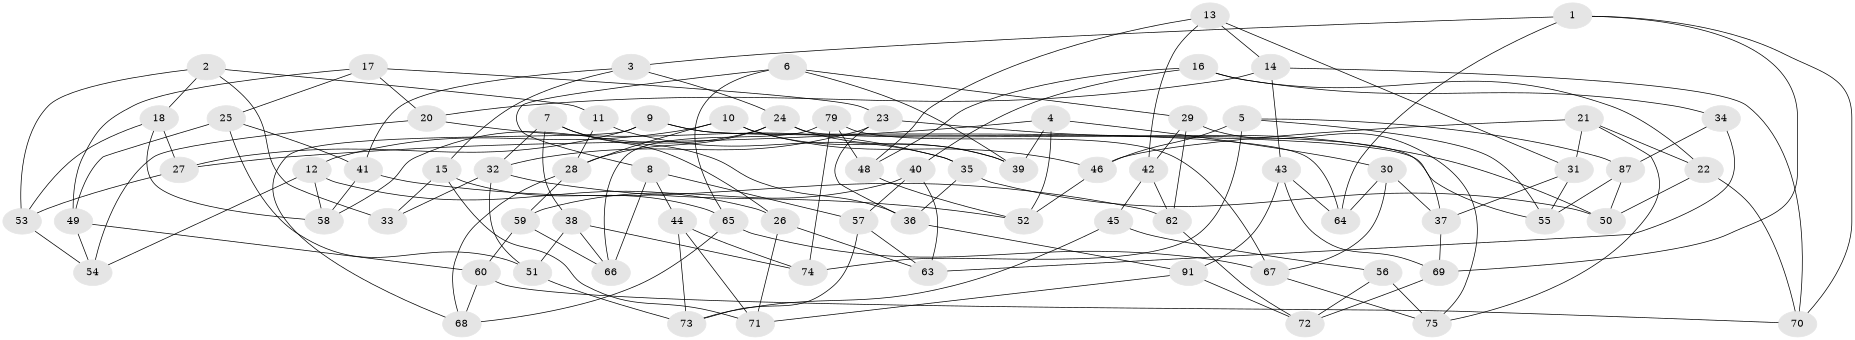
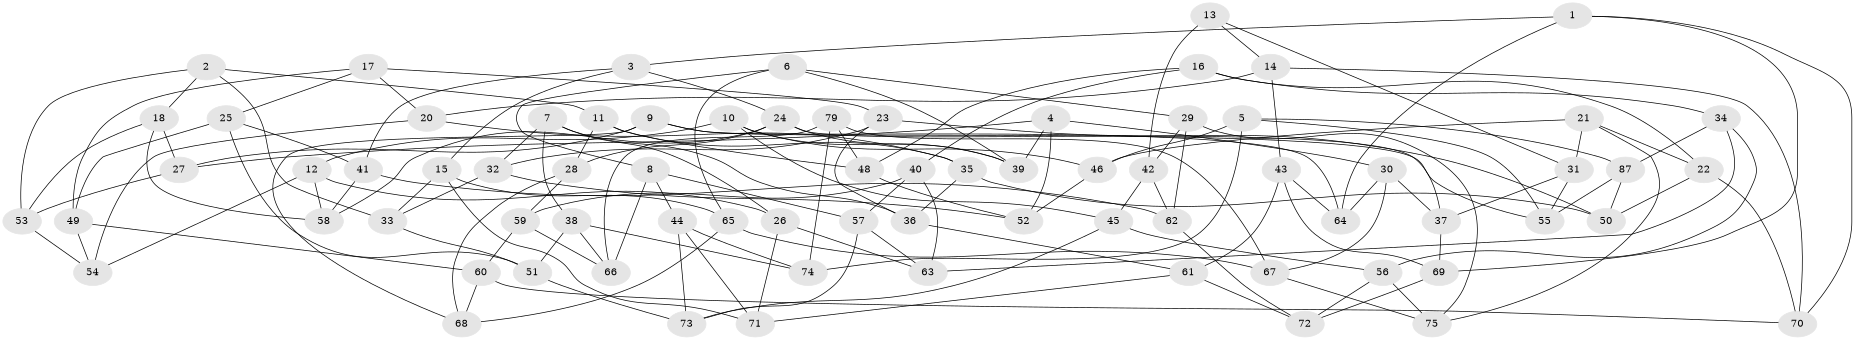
(1021, 64) -> (746, 154)
(649, 142) -> (911, 199)
(492, 226) -> (455, 245)
none -> (1575, 257)
(1189, 273) -> (1189, 273)
